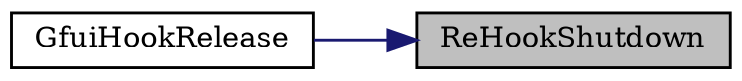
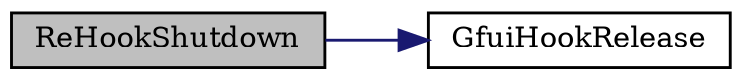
(351, 40) -> (362, 40)
